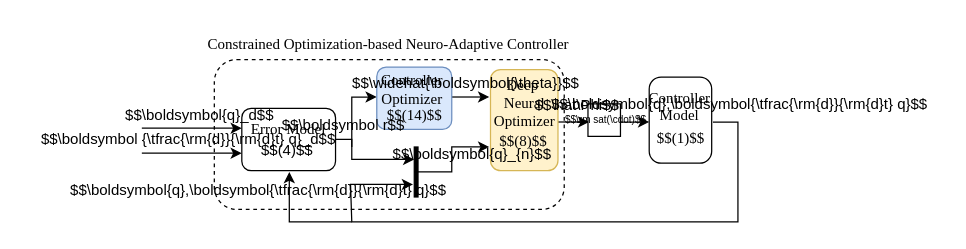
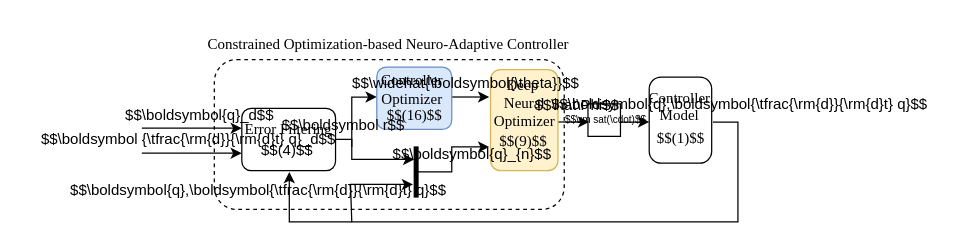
(415, 116) -> (415, 116)
(289, 129) -> (289, 129)
(524, 142) -> (524, 142)
